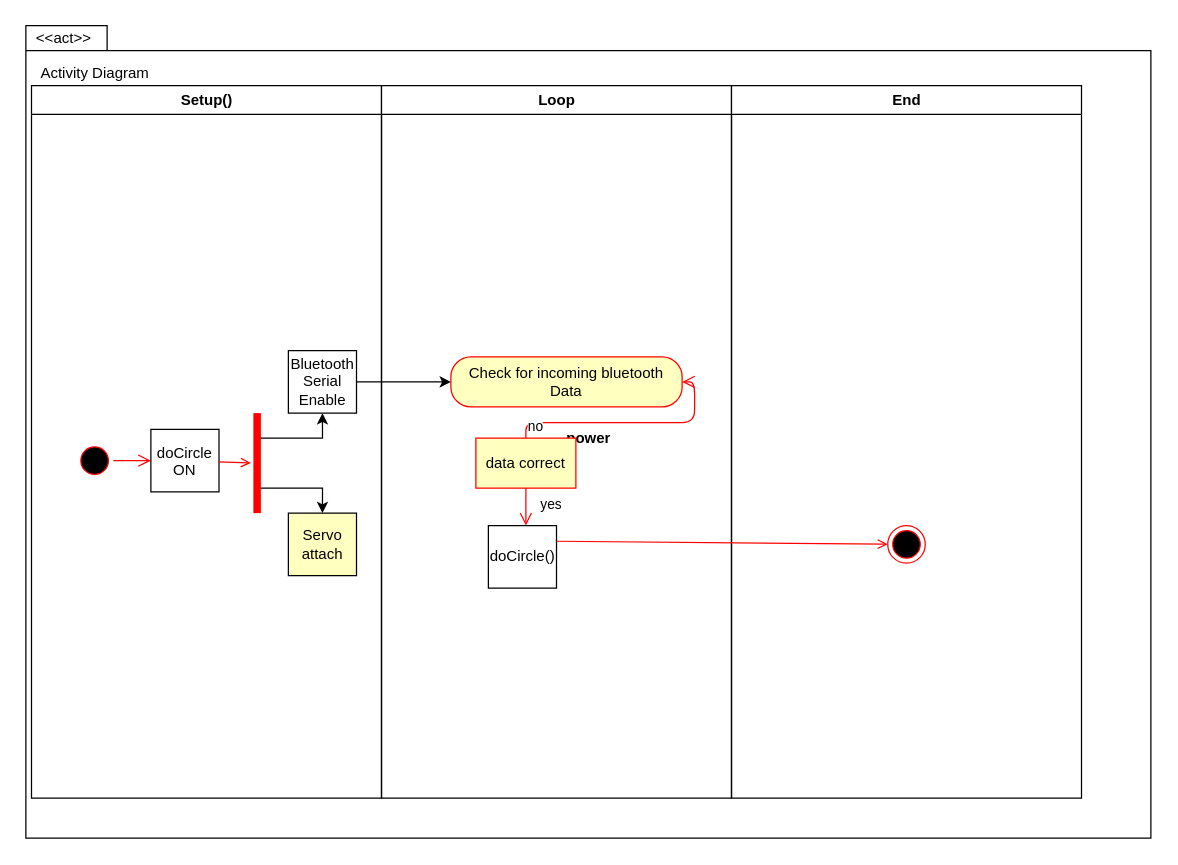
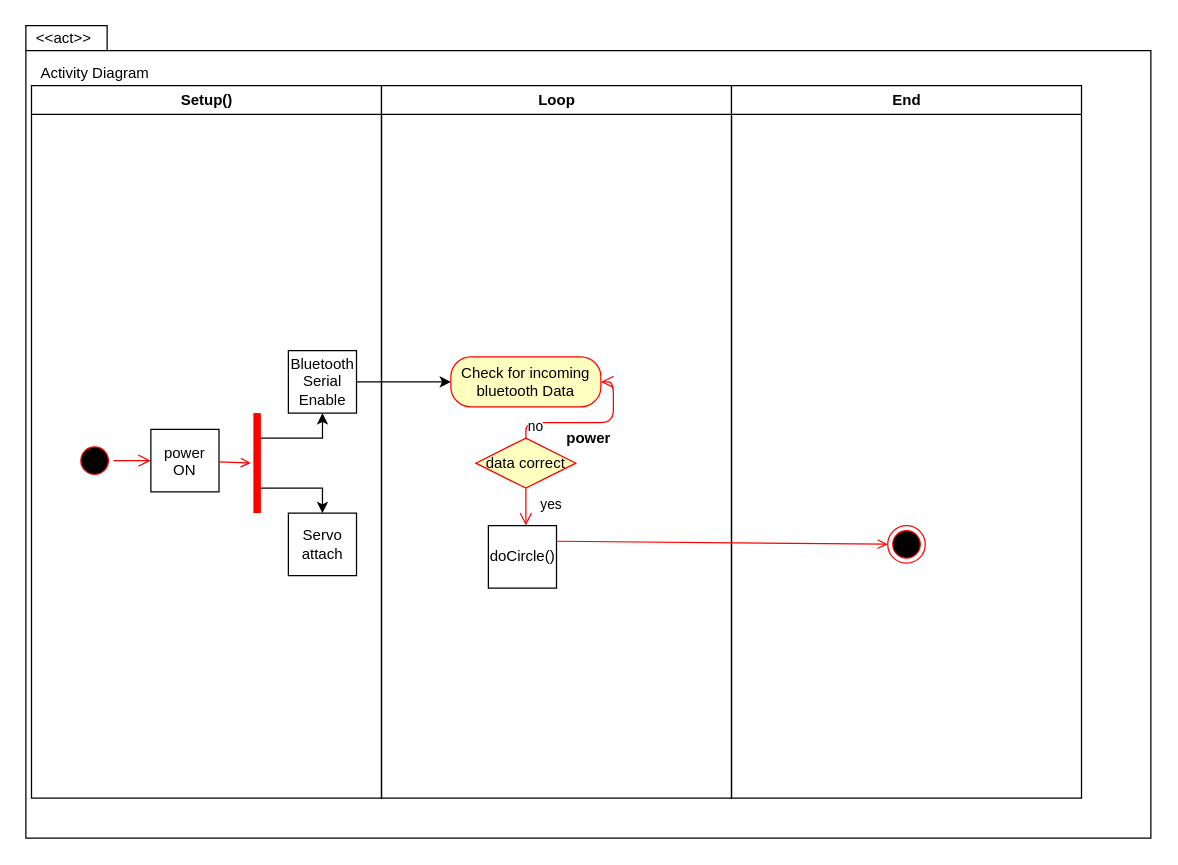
(566, 382) -> (526, 382)
(184, 453) -> (184, 453)
(526, 463) -> (526, 463)
(322, 544) -> (322, 544)
